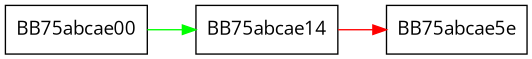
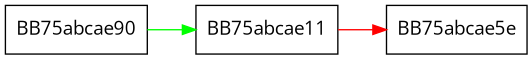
(76, 30) -> (76, 30)
(267, 30) -> (267, 30)
